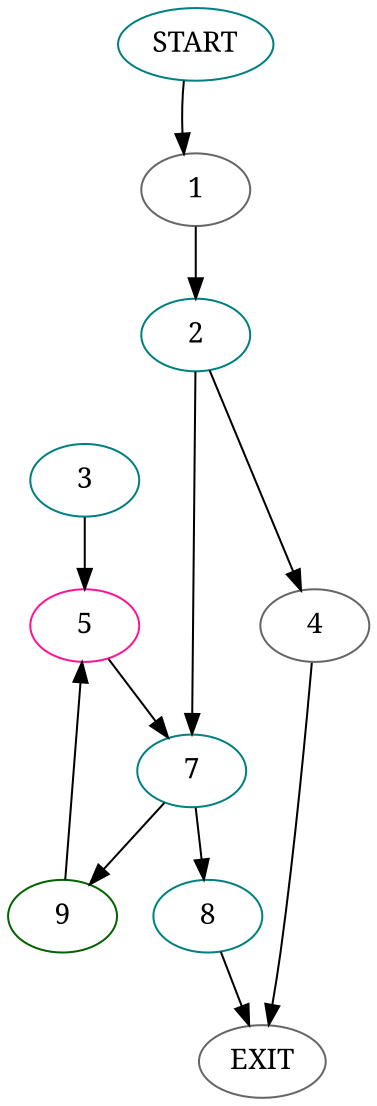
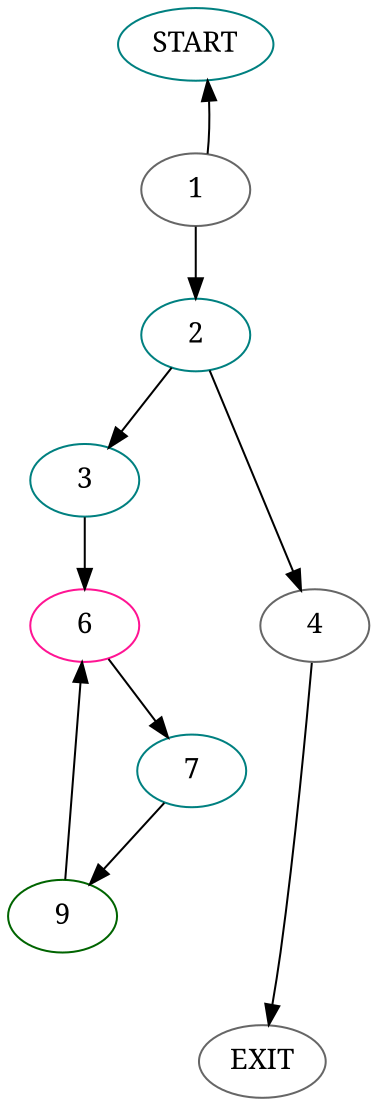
(182, 107) -> (209, 128)
(194, 543) -> (147, 400)
(85, 626) -> (85, 626)
(208, 916) -> none
